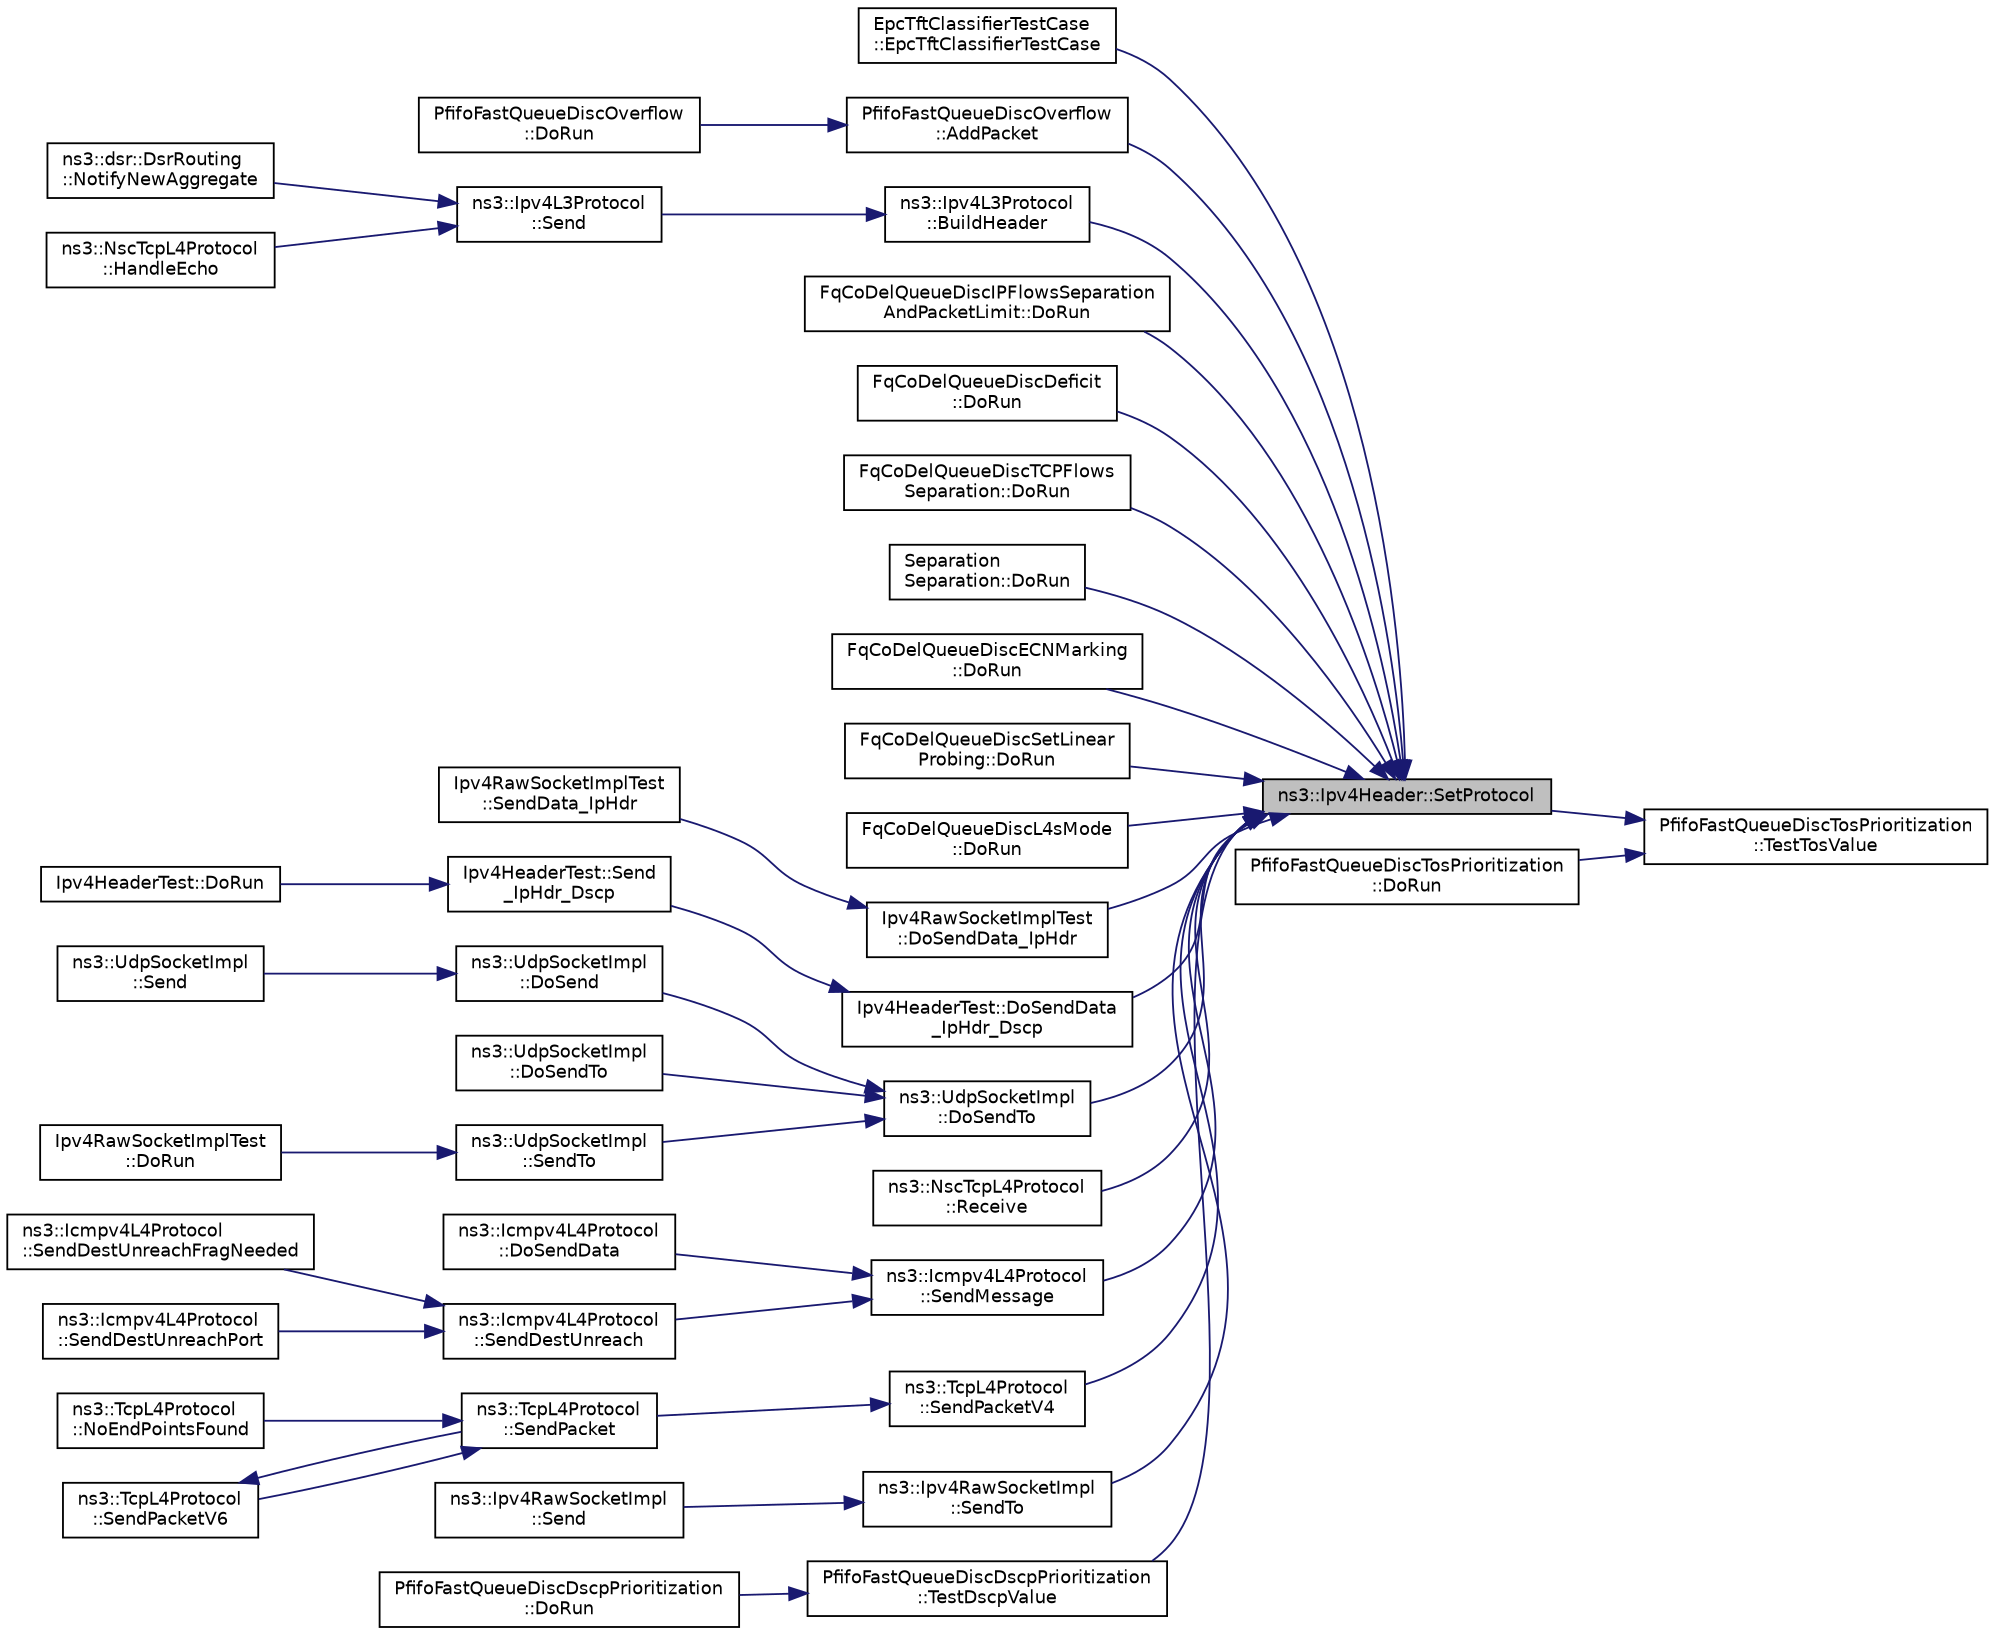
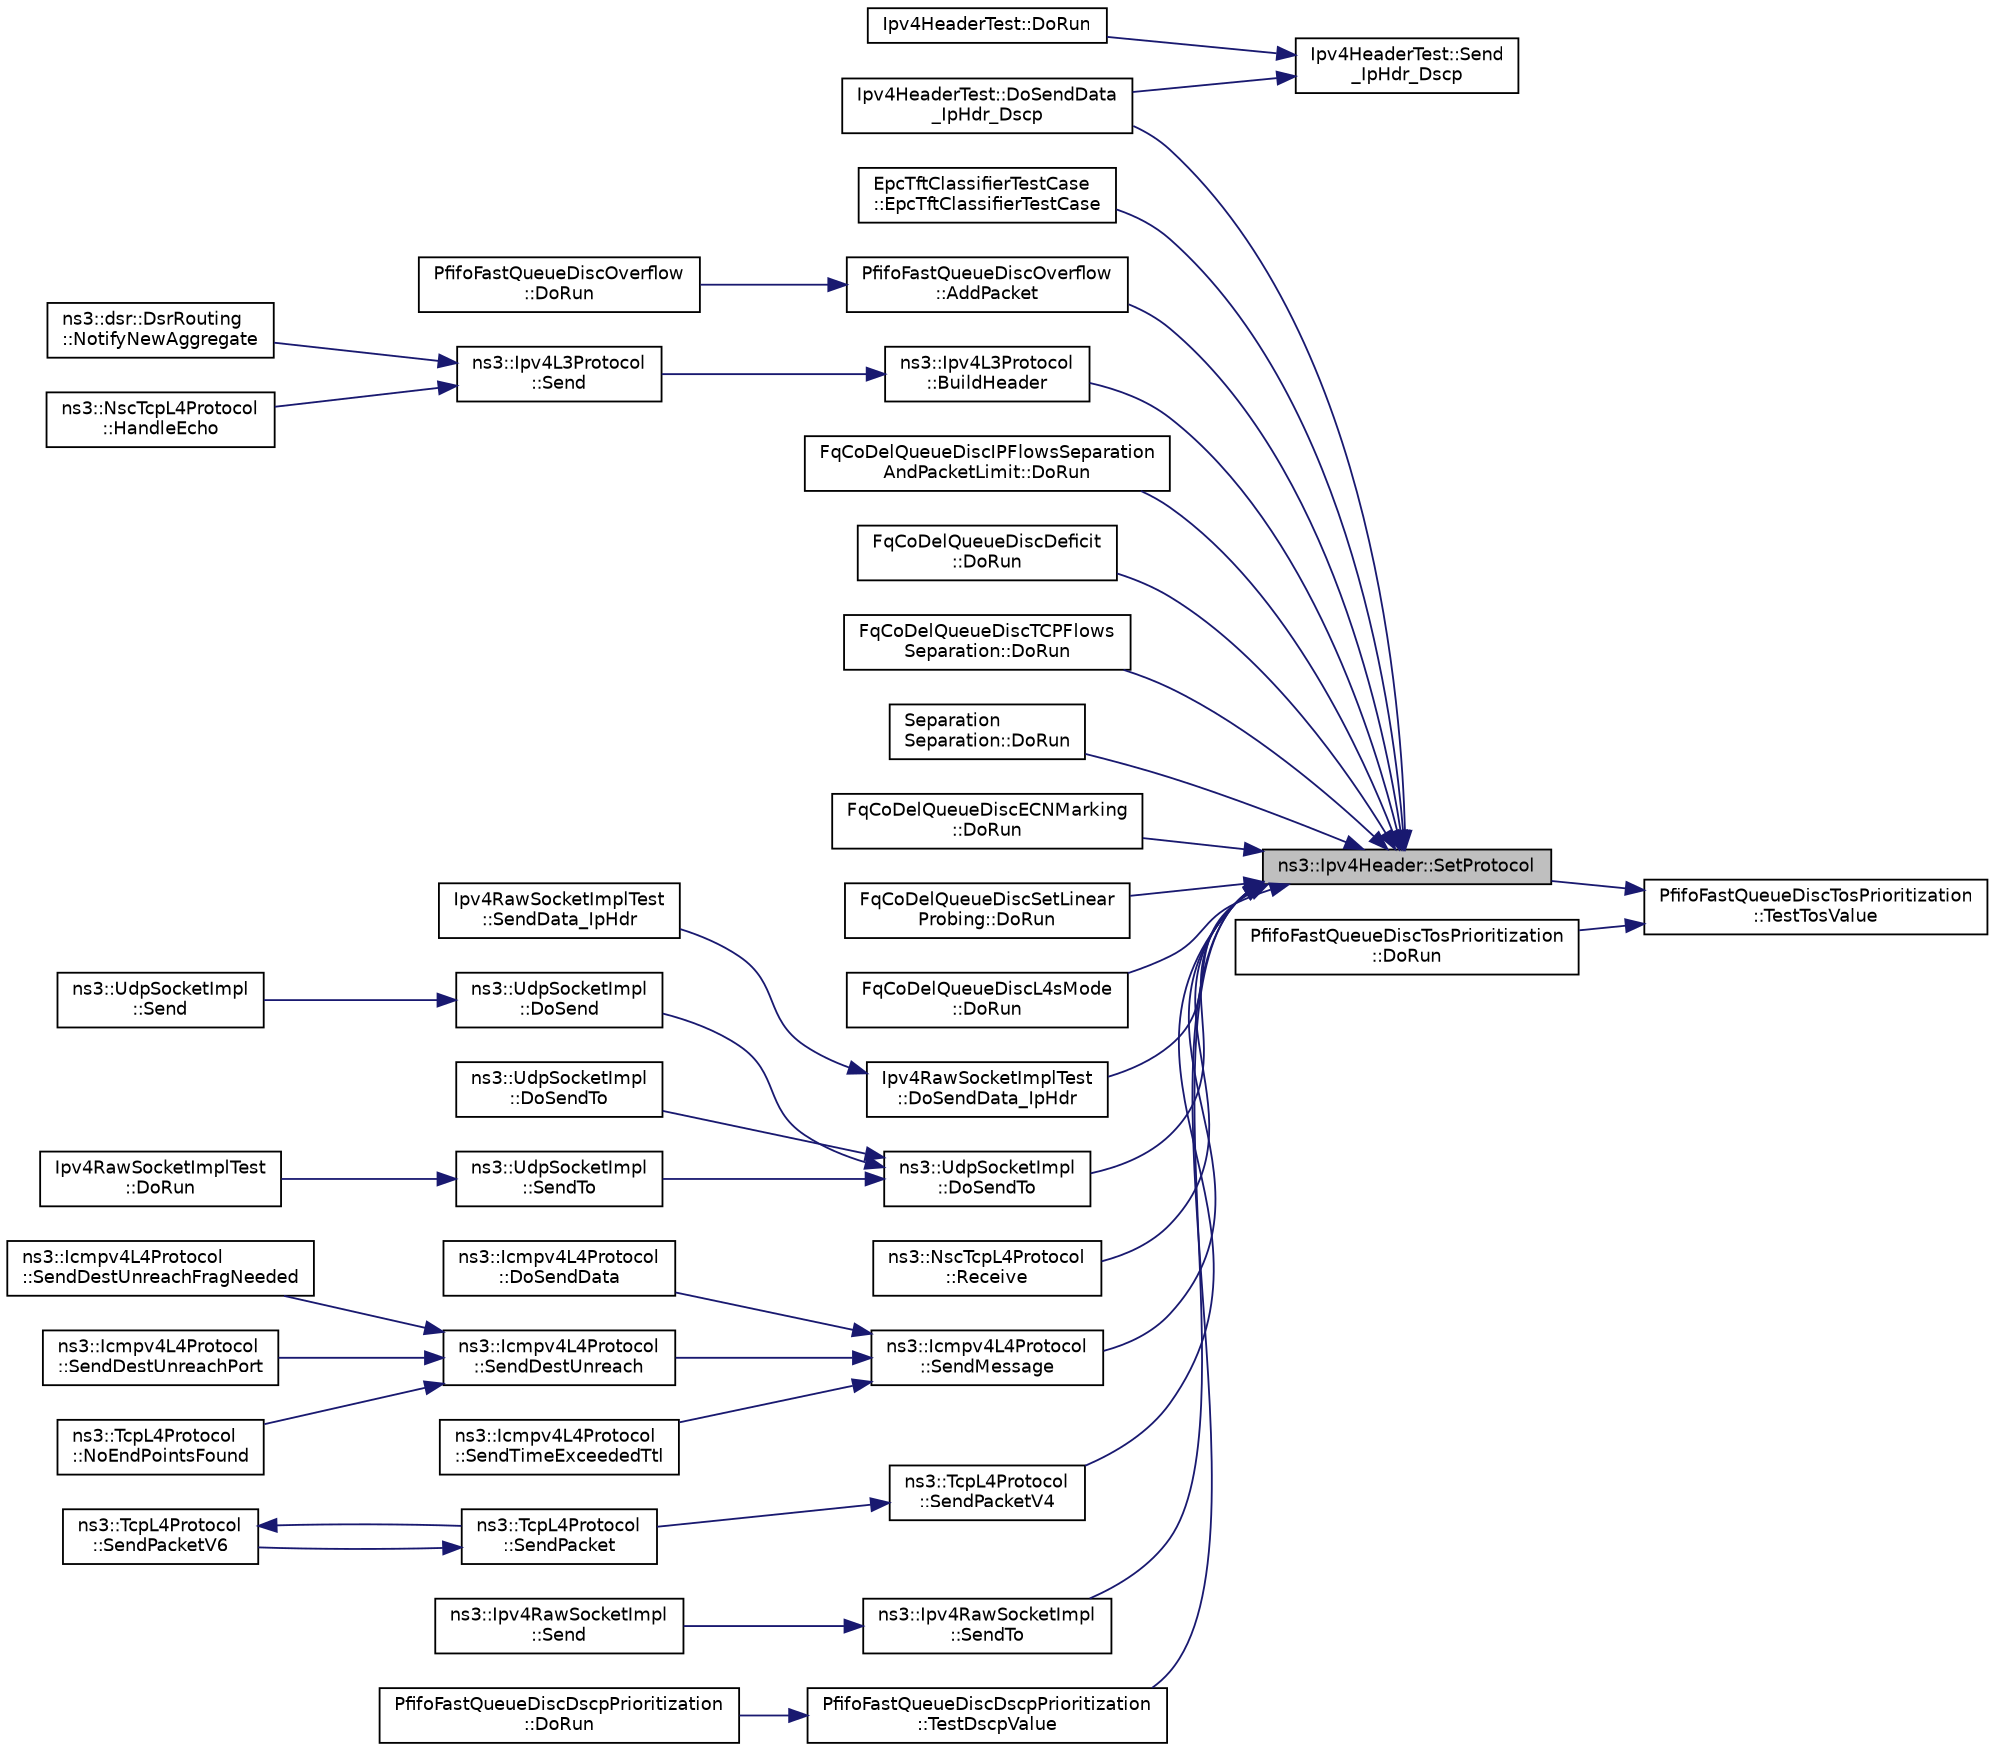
(755, 939) -> (1205, 85)
(353, 1421) -> (345, 1406)
none -> (559, 1447)
